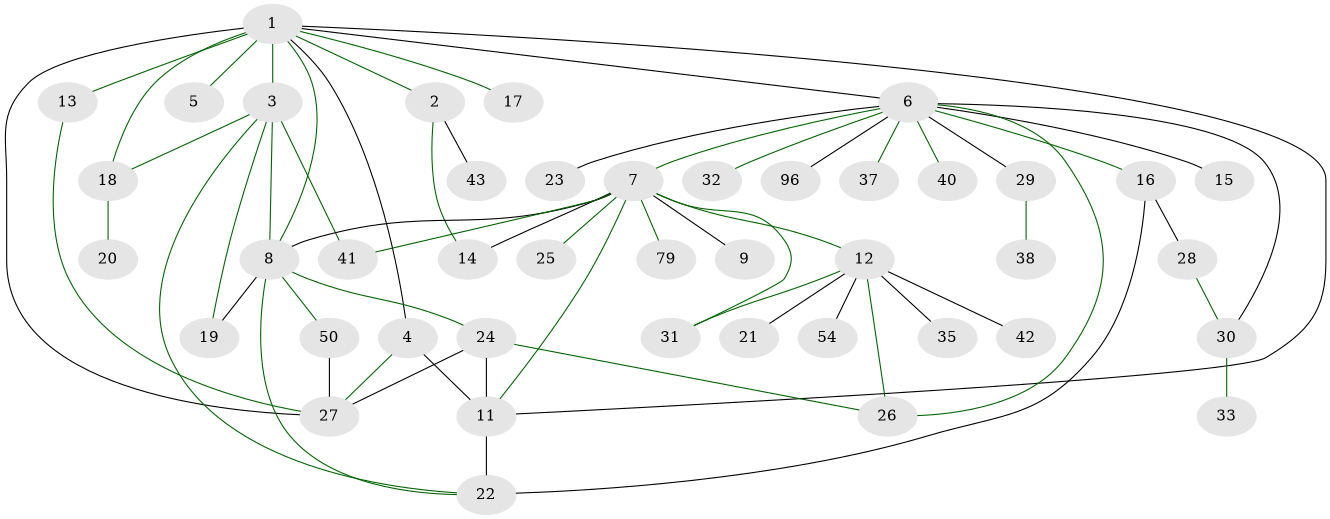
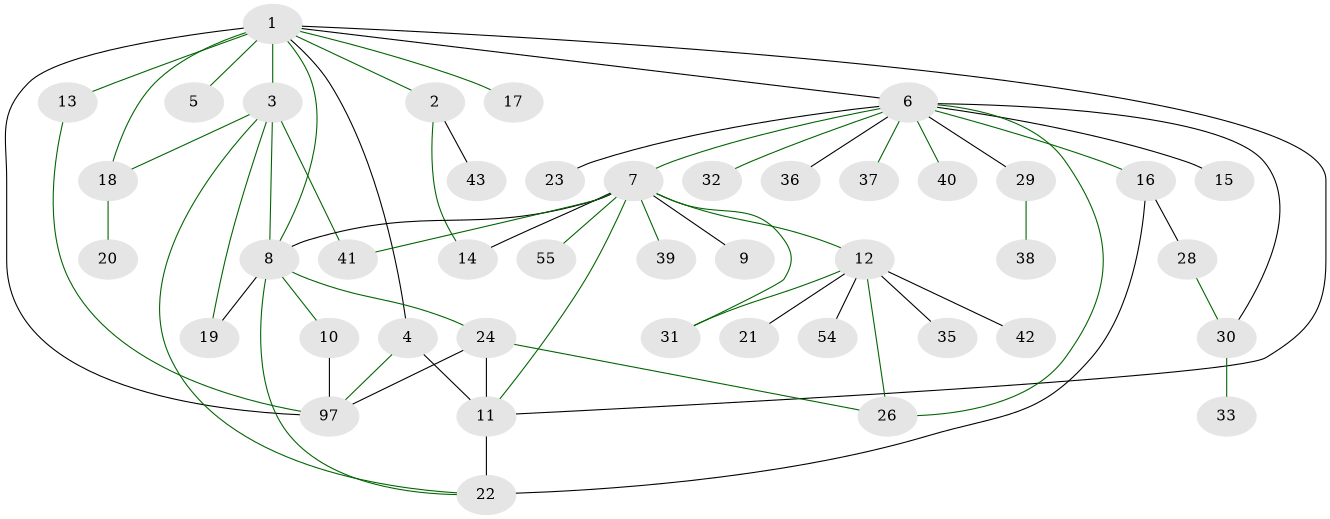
(791, 181) -> (791, 181)
(546, 259) -> (546, 259)
(666, 259) -> (666, 259)
(329, 338) -> (329, 338)
(329, 416) -> (329, 416)
